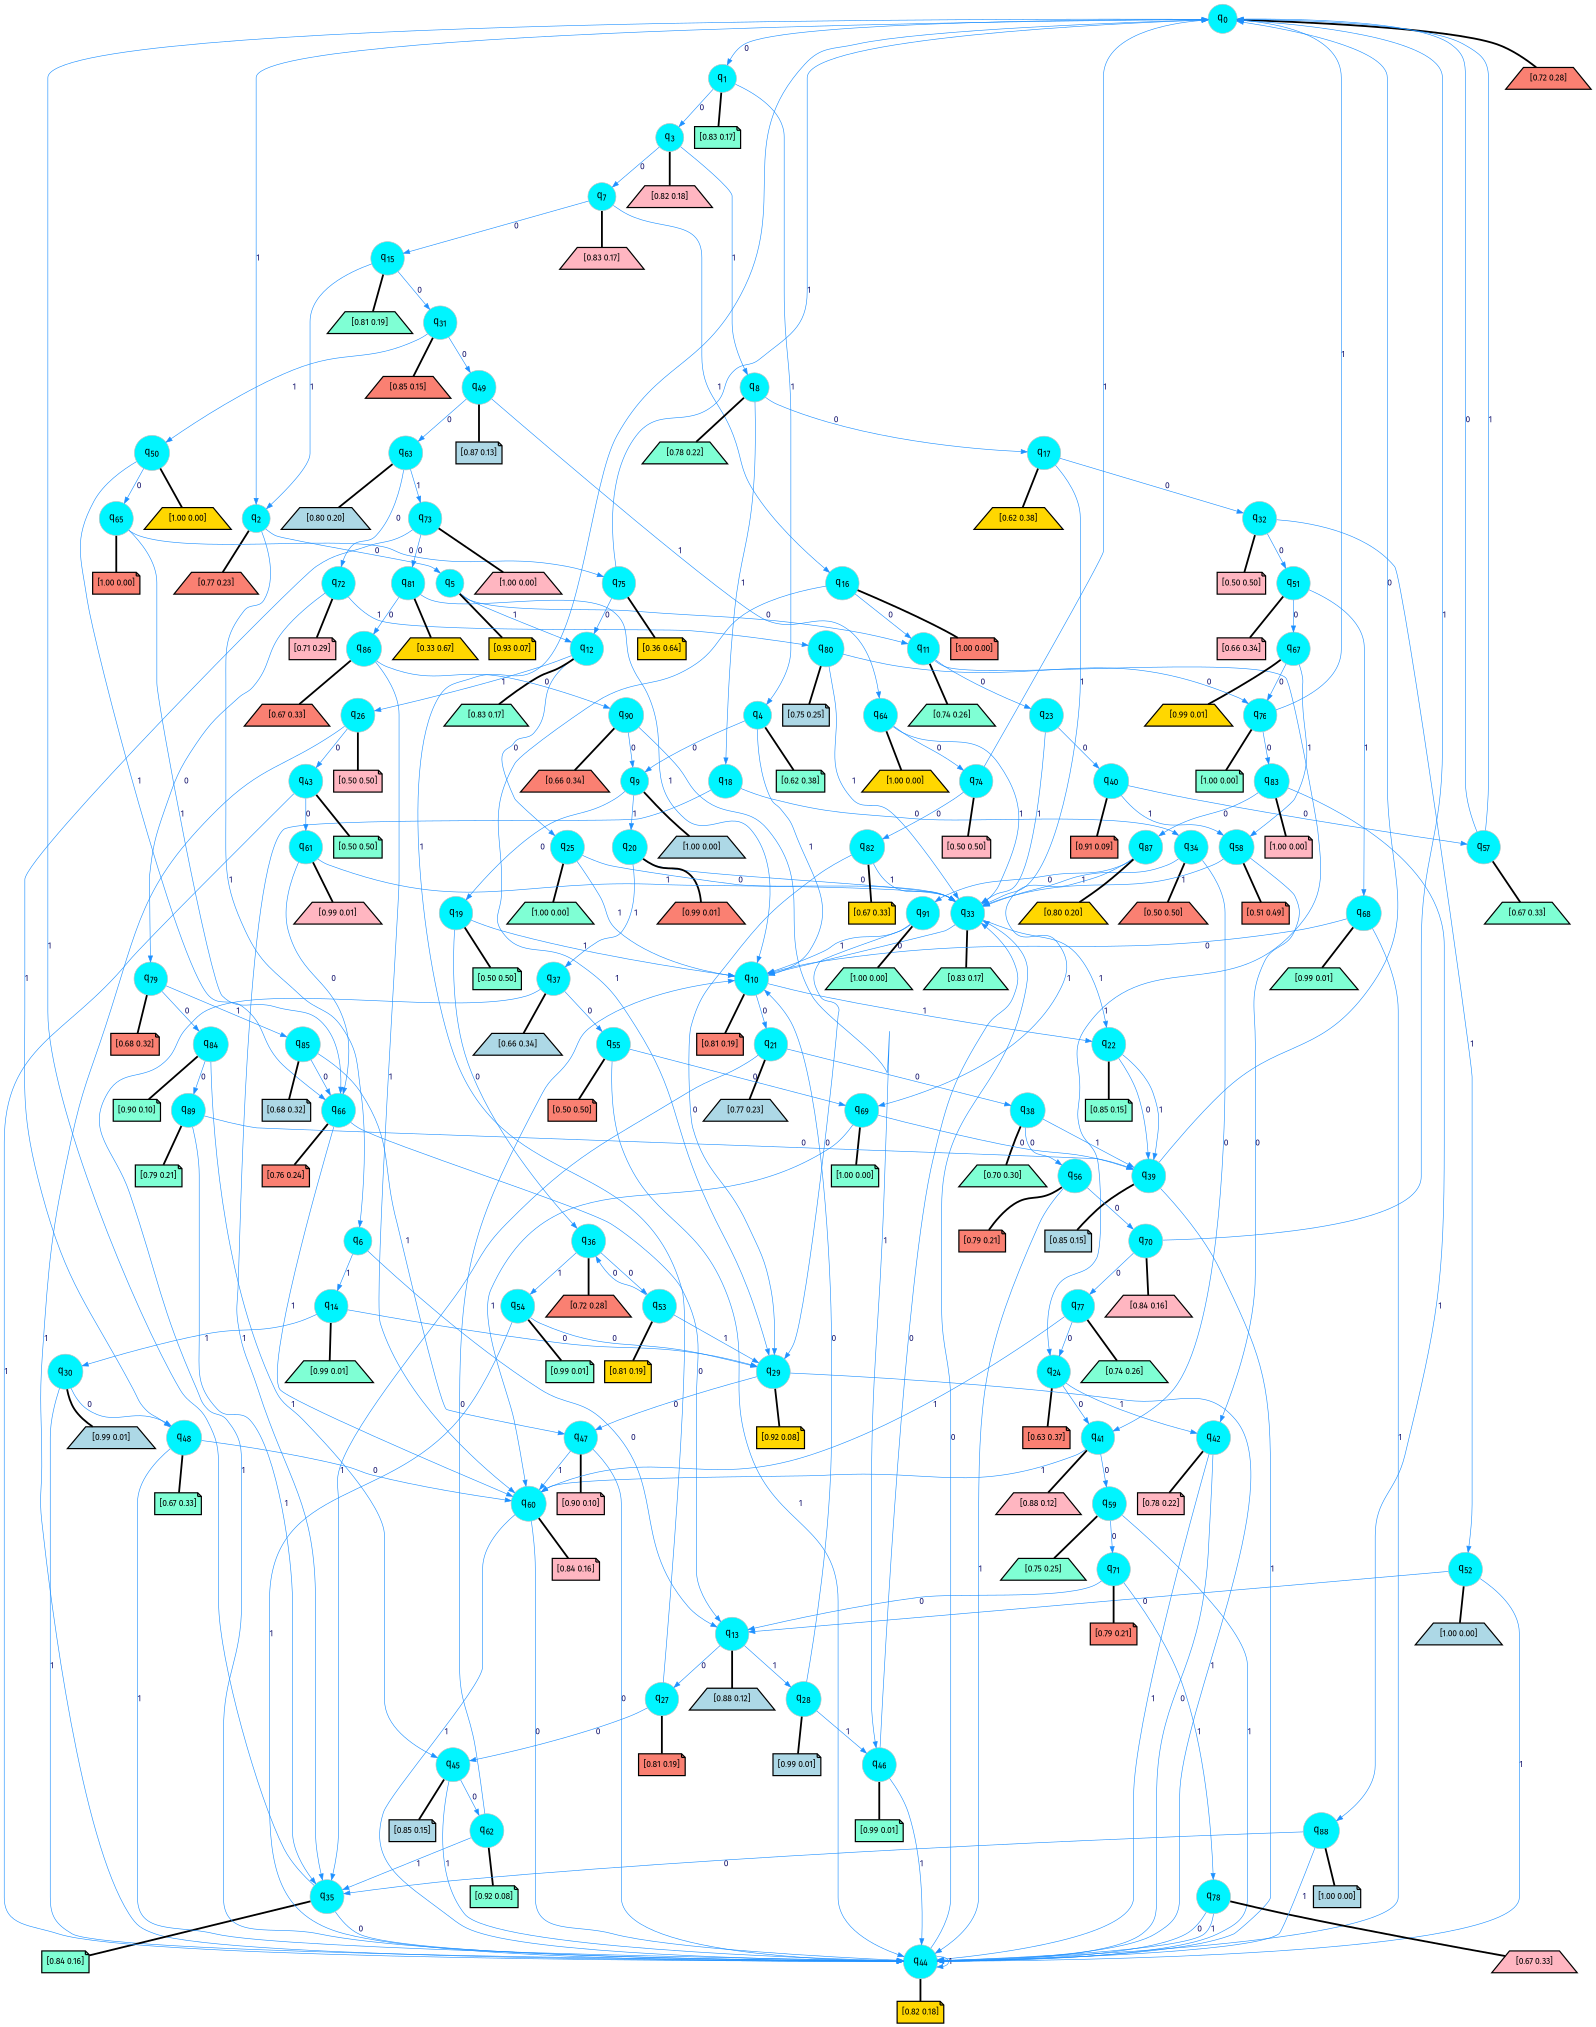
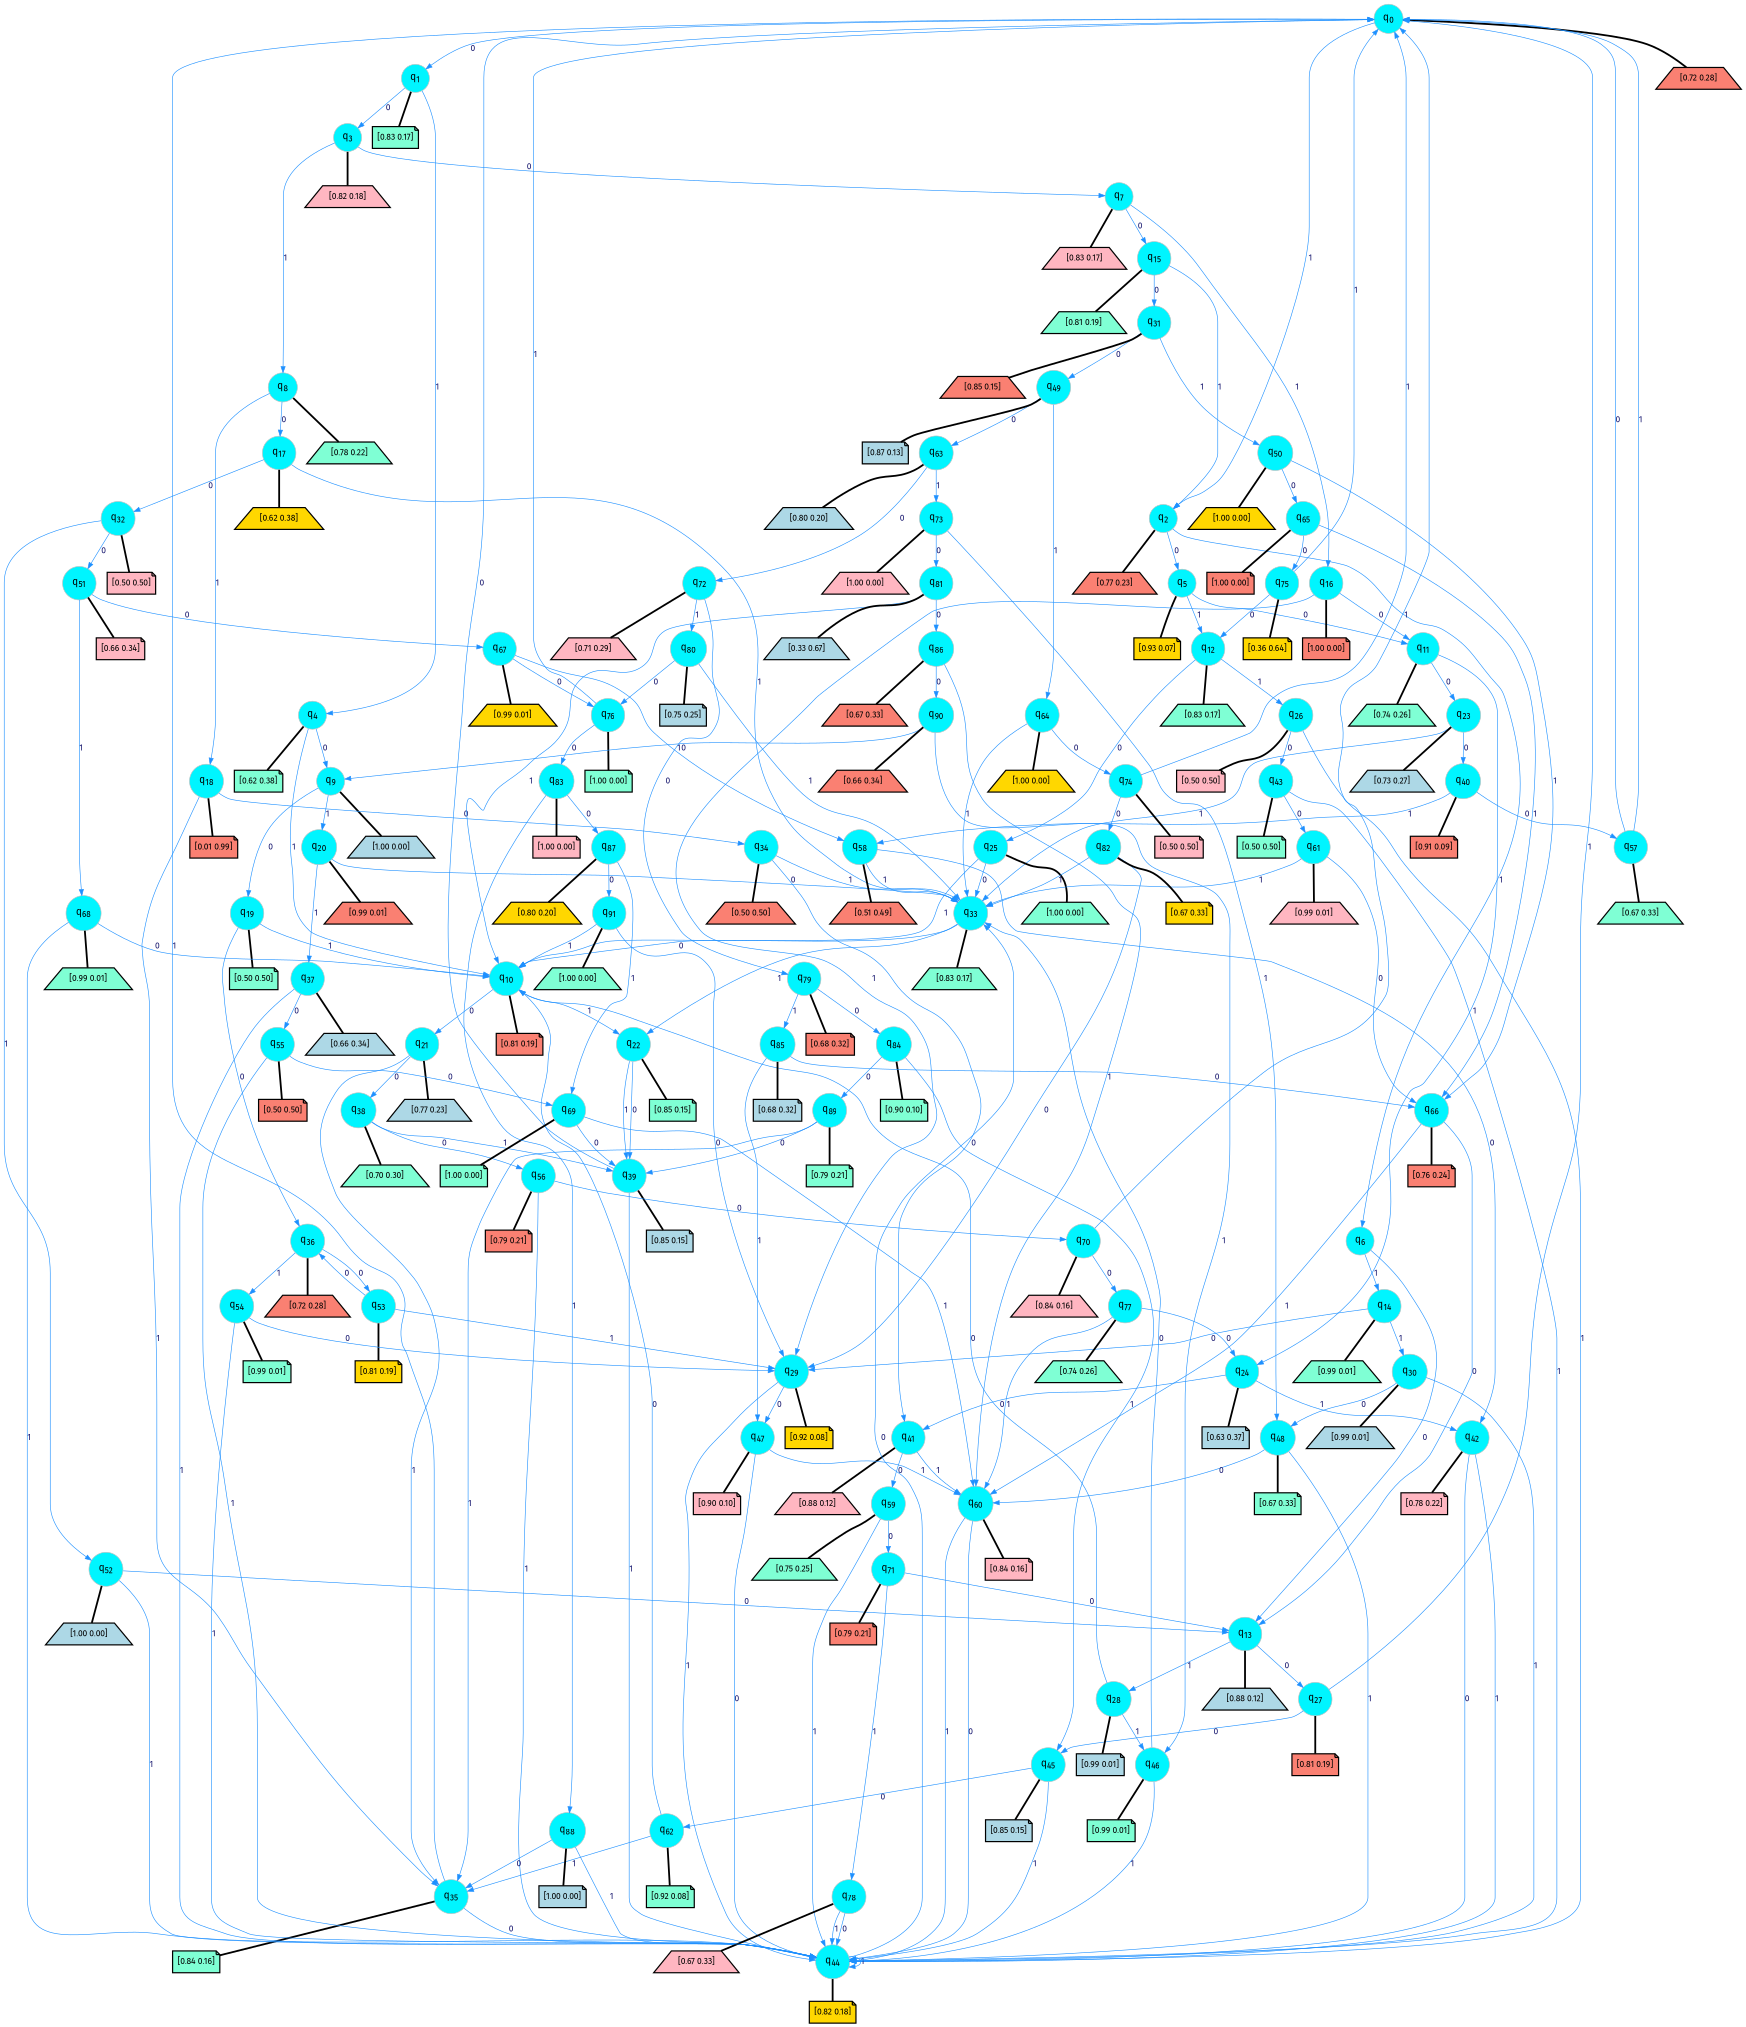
(312, 649) -> (593, 649)
(435, 649) -> (807, 649)
none -> (1392, 781)
none -> (214, 847)
(1266, 913) -> (873, 913)
(1046, 1438) -> (1226, 1438)
